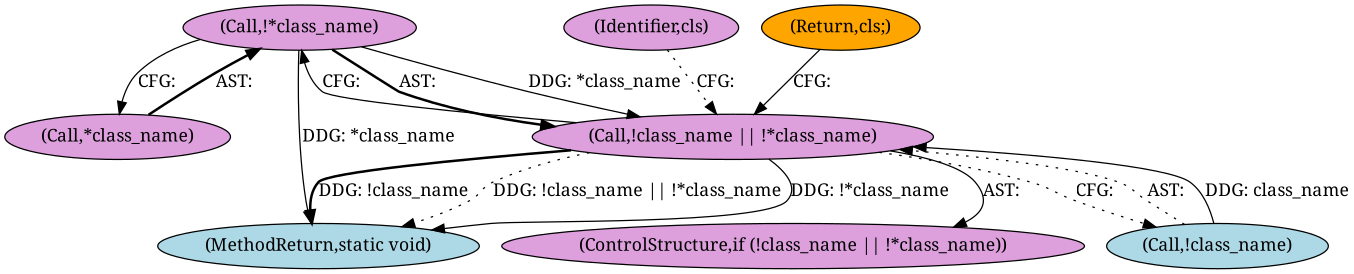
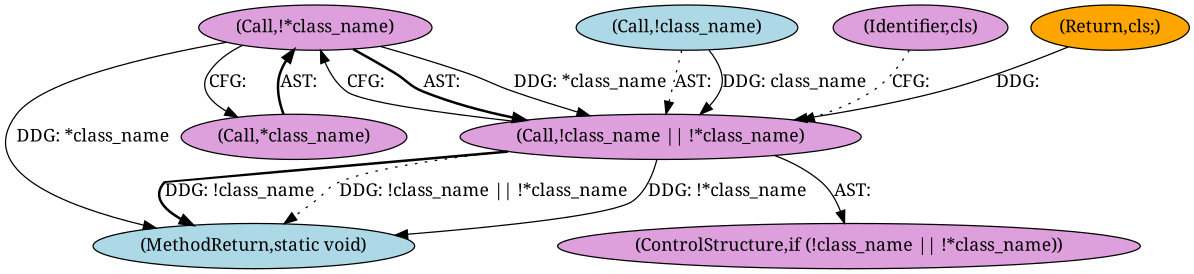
(814, 82) -> (1020, 82)
(1014, 178) -> none
